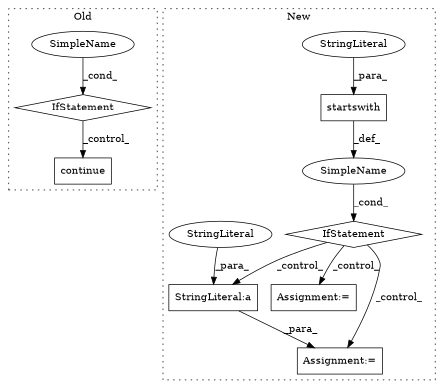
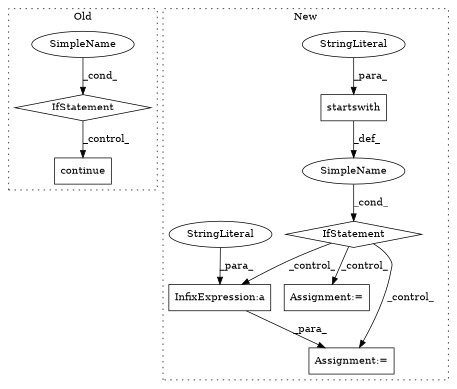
(213, 298) -> (220, 298)
